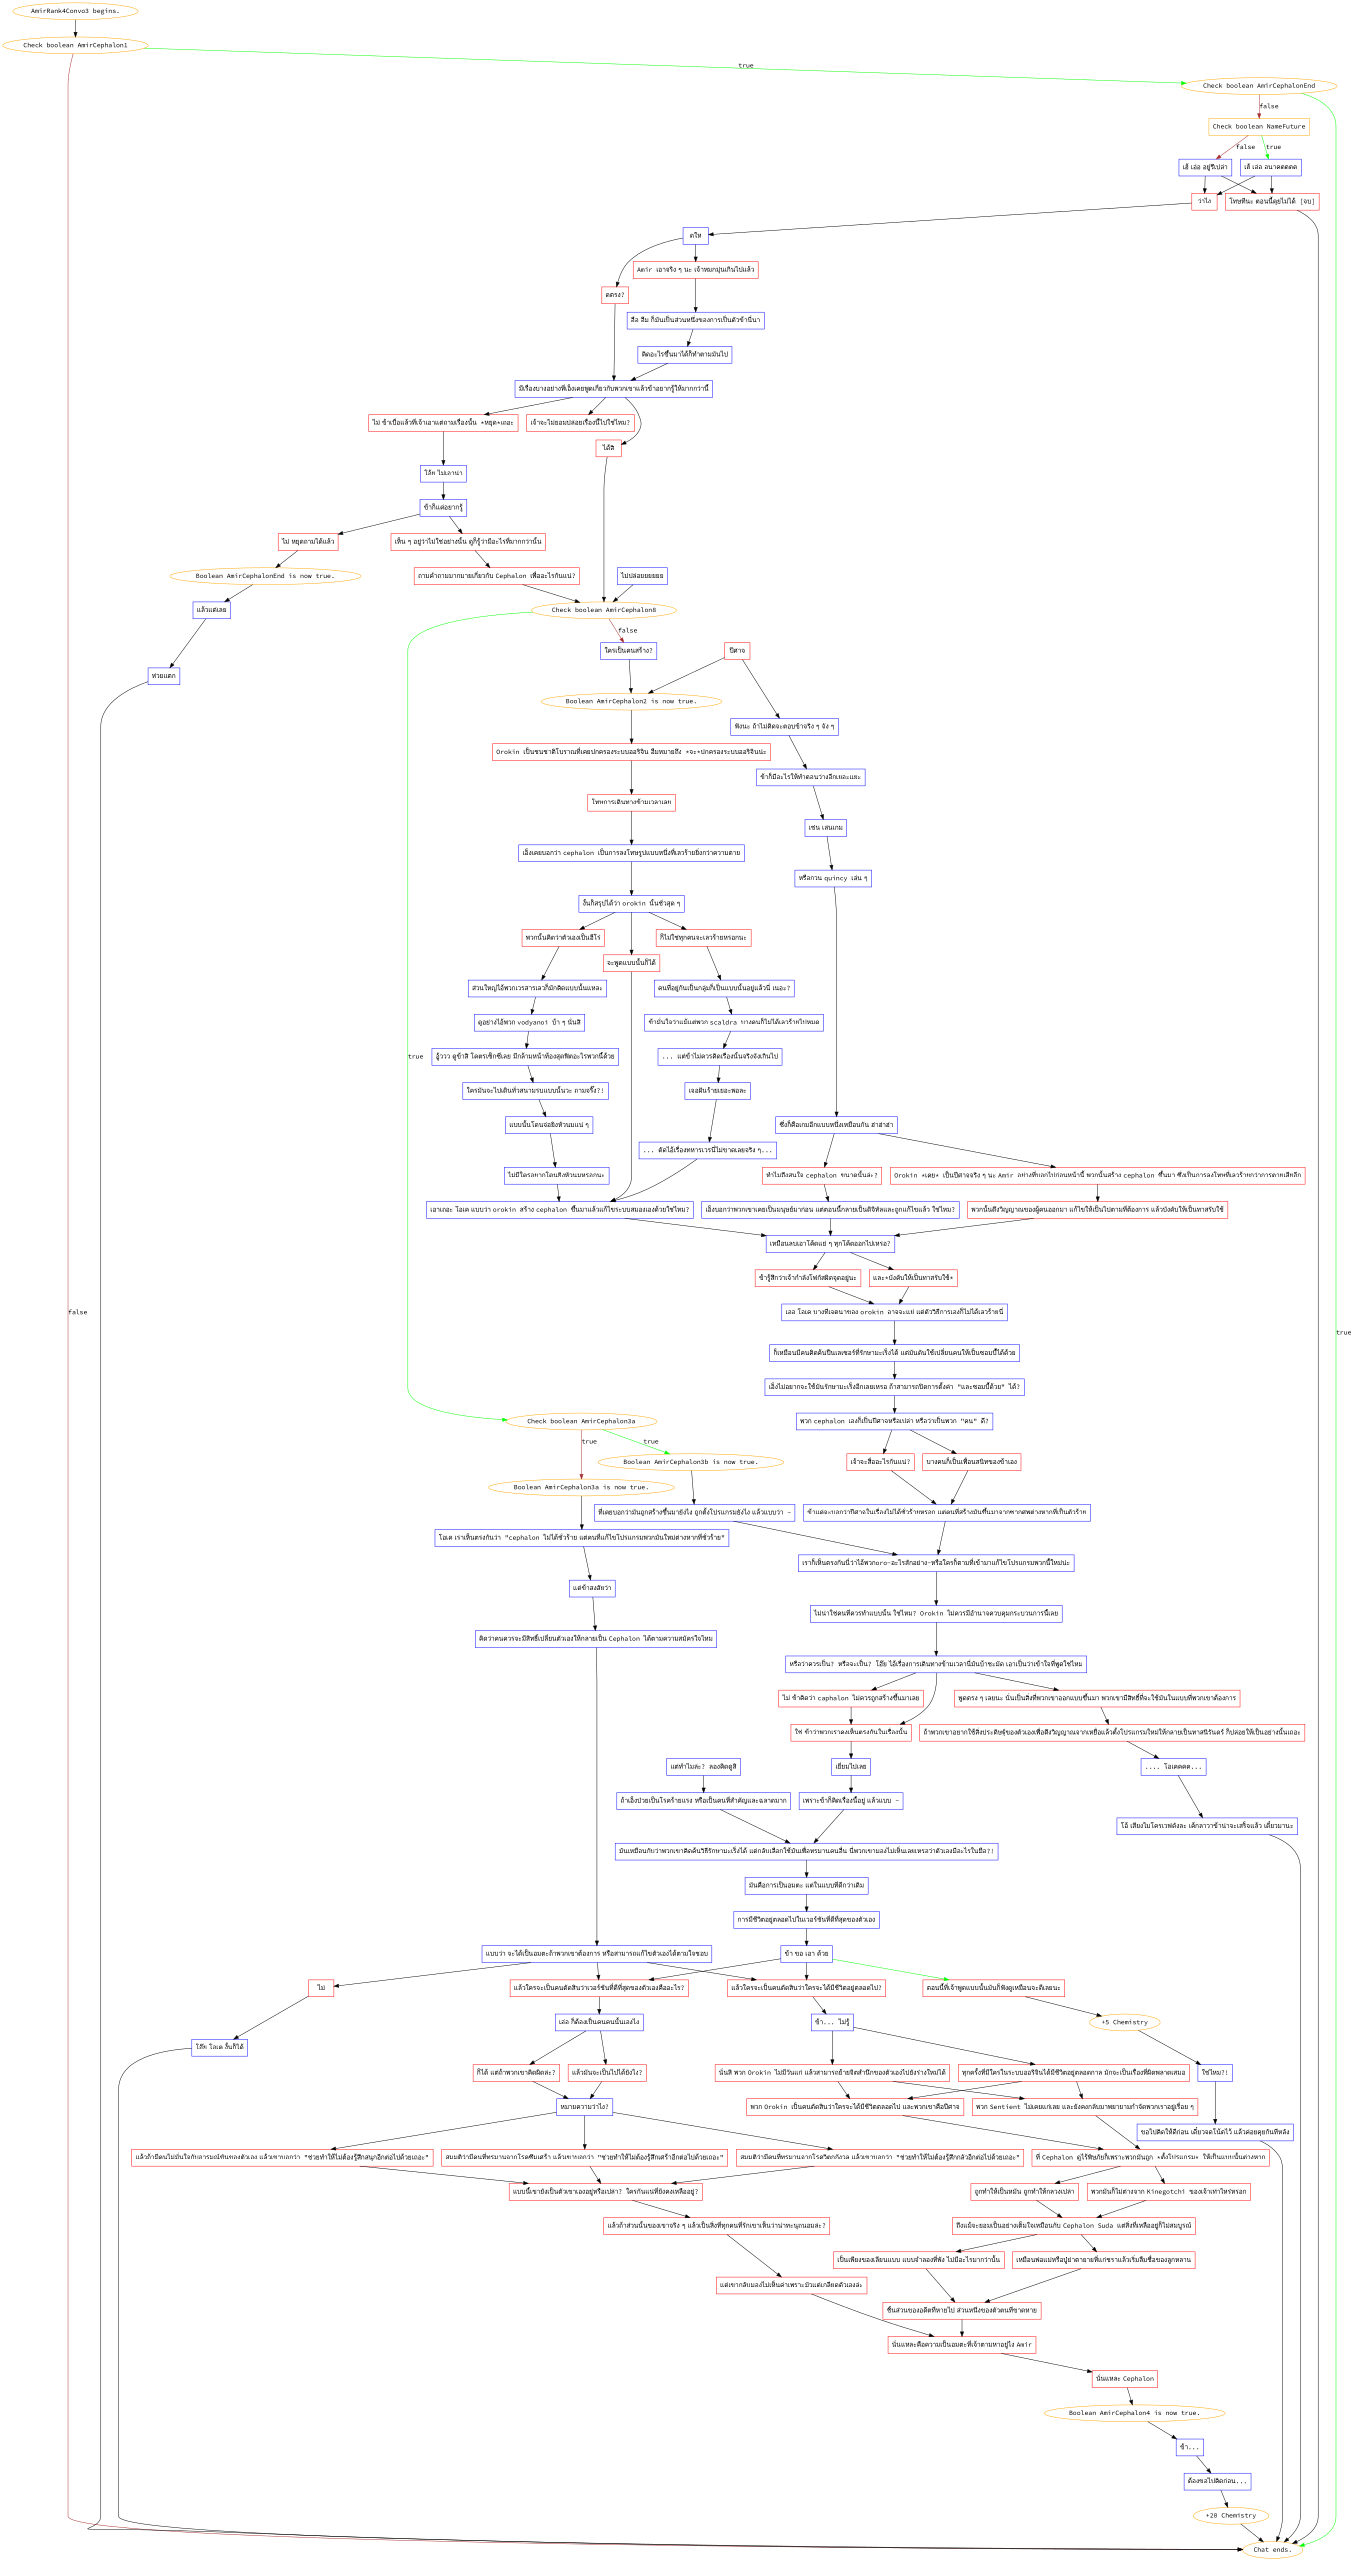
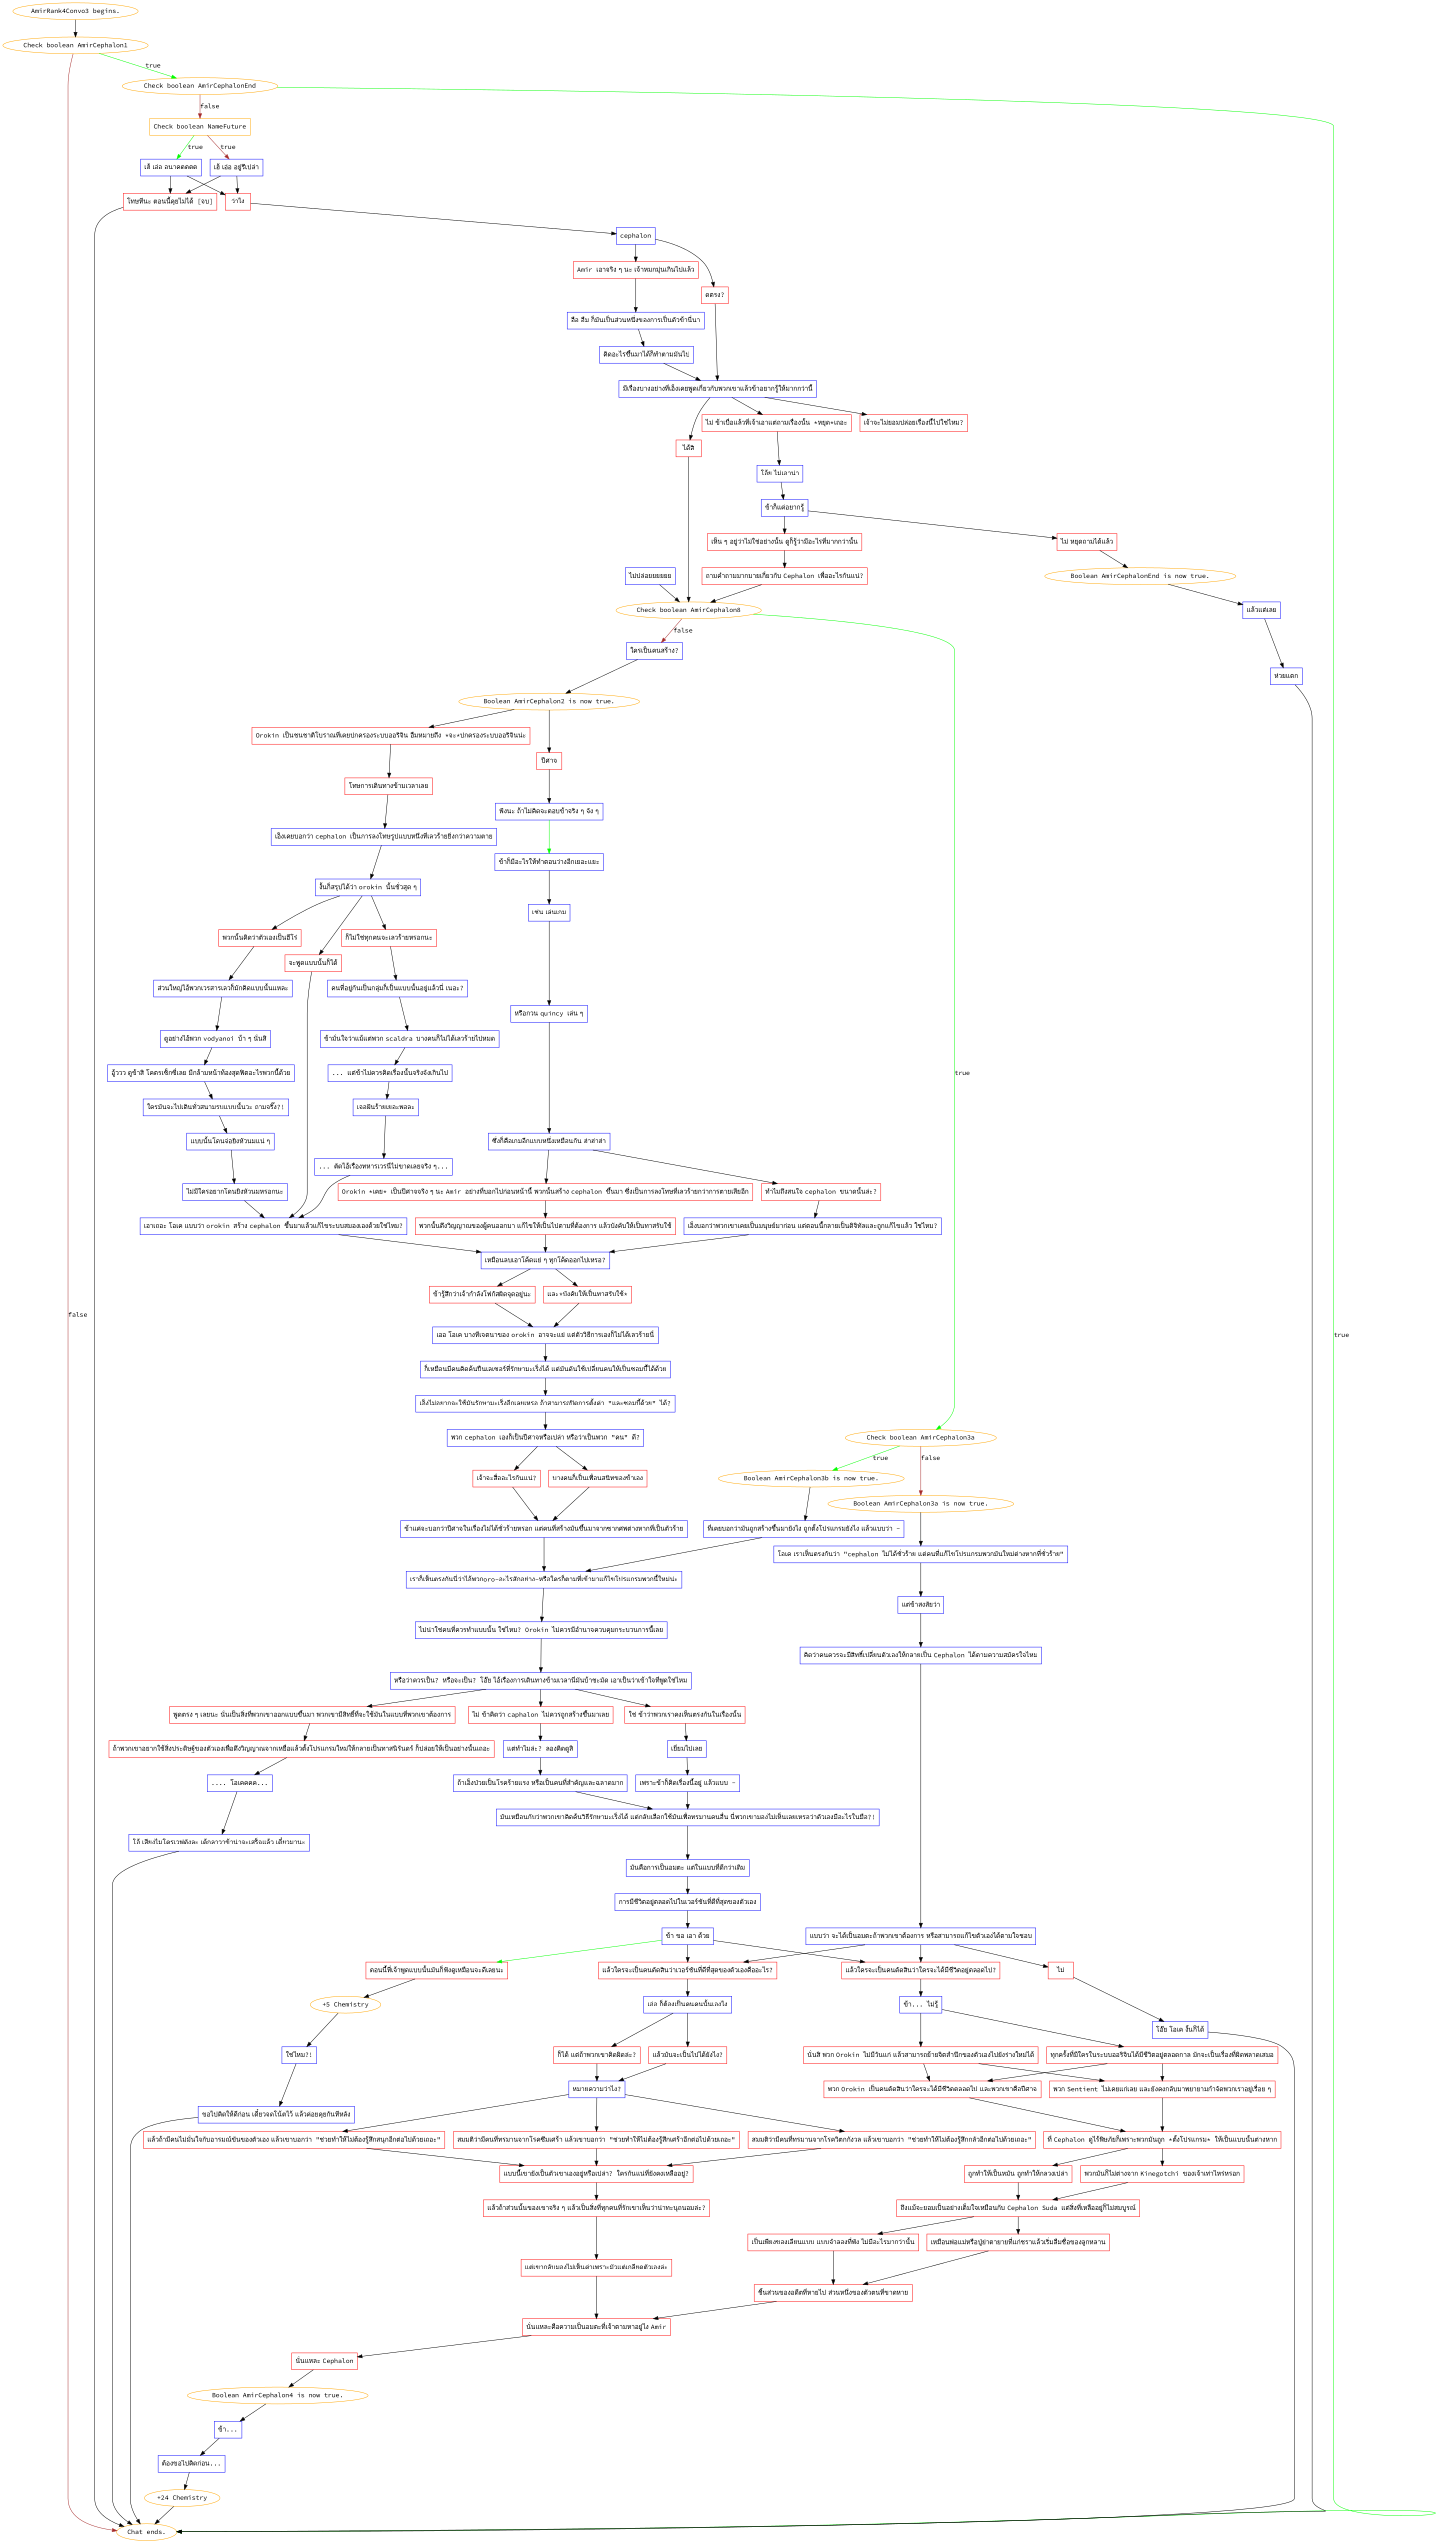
(1246, 147) -> (228, 147)
(696, 236) -> (636, 236)
(689, 674) -> (549, 729)
(797, 750) -> (549, 834)
(589, 1442) -> (931, 1458)
(851, 1713) -> (541, 1730)
(1231, 2516) -> (182, 2498)
